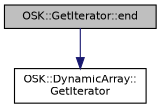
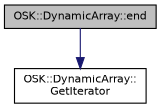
(80, 17) -> (80, 17)
